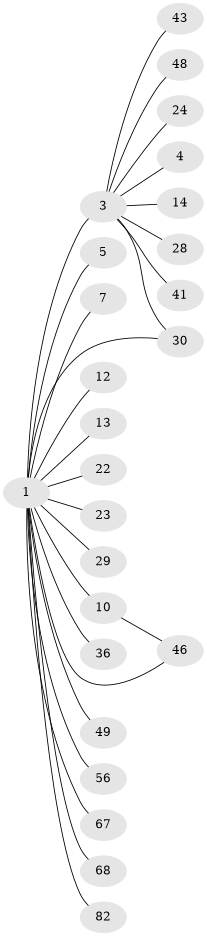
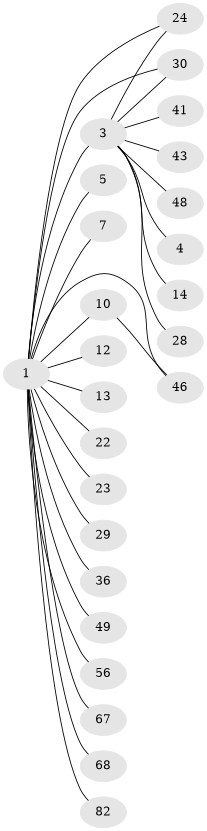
none -> (59, 142)
